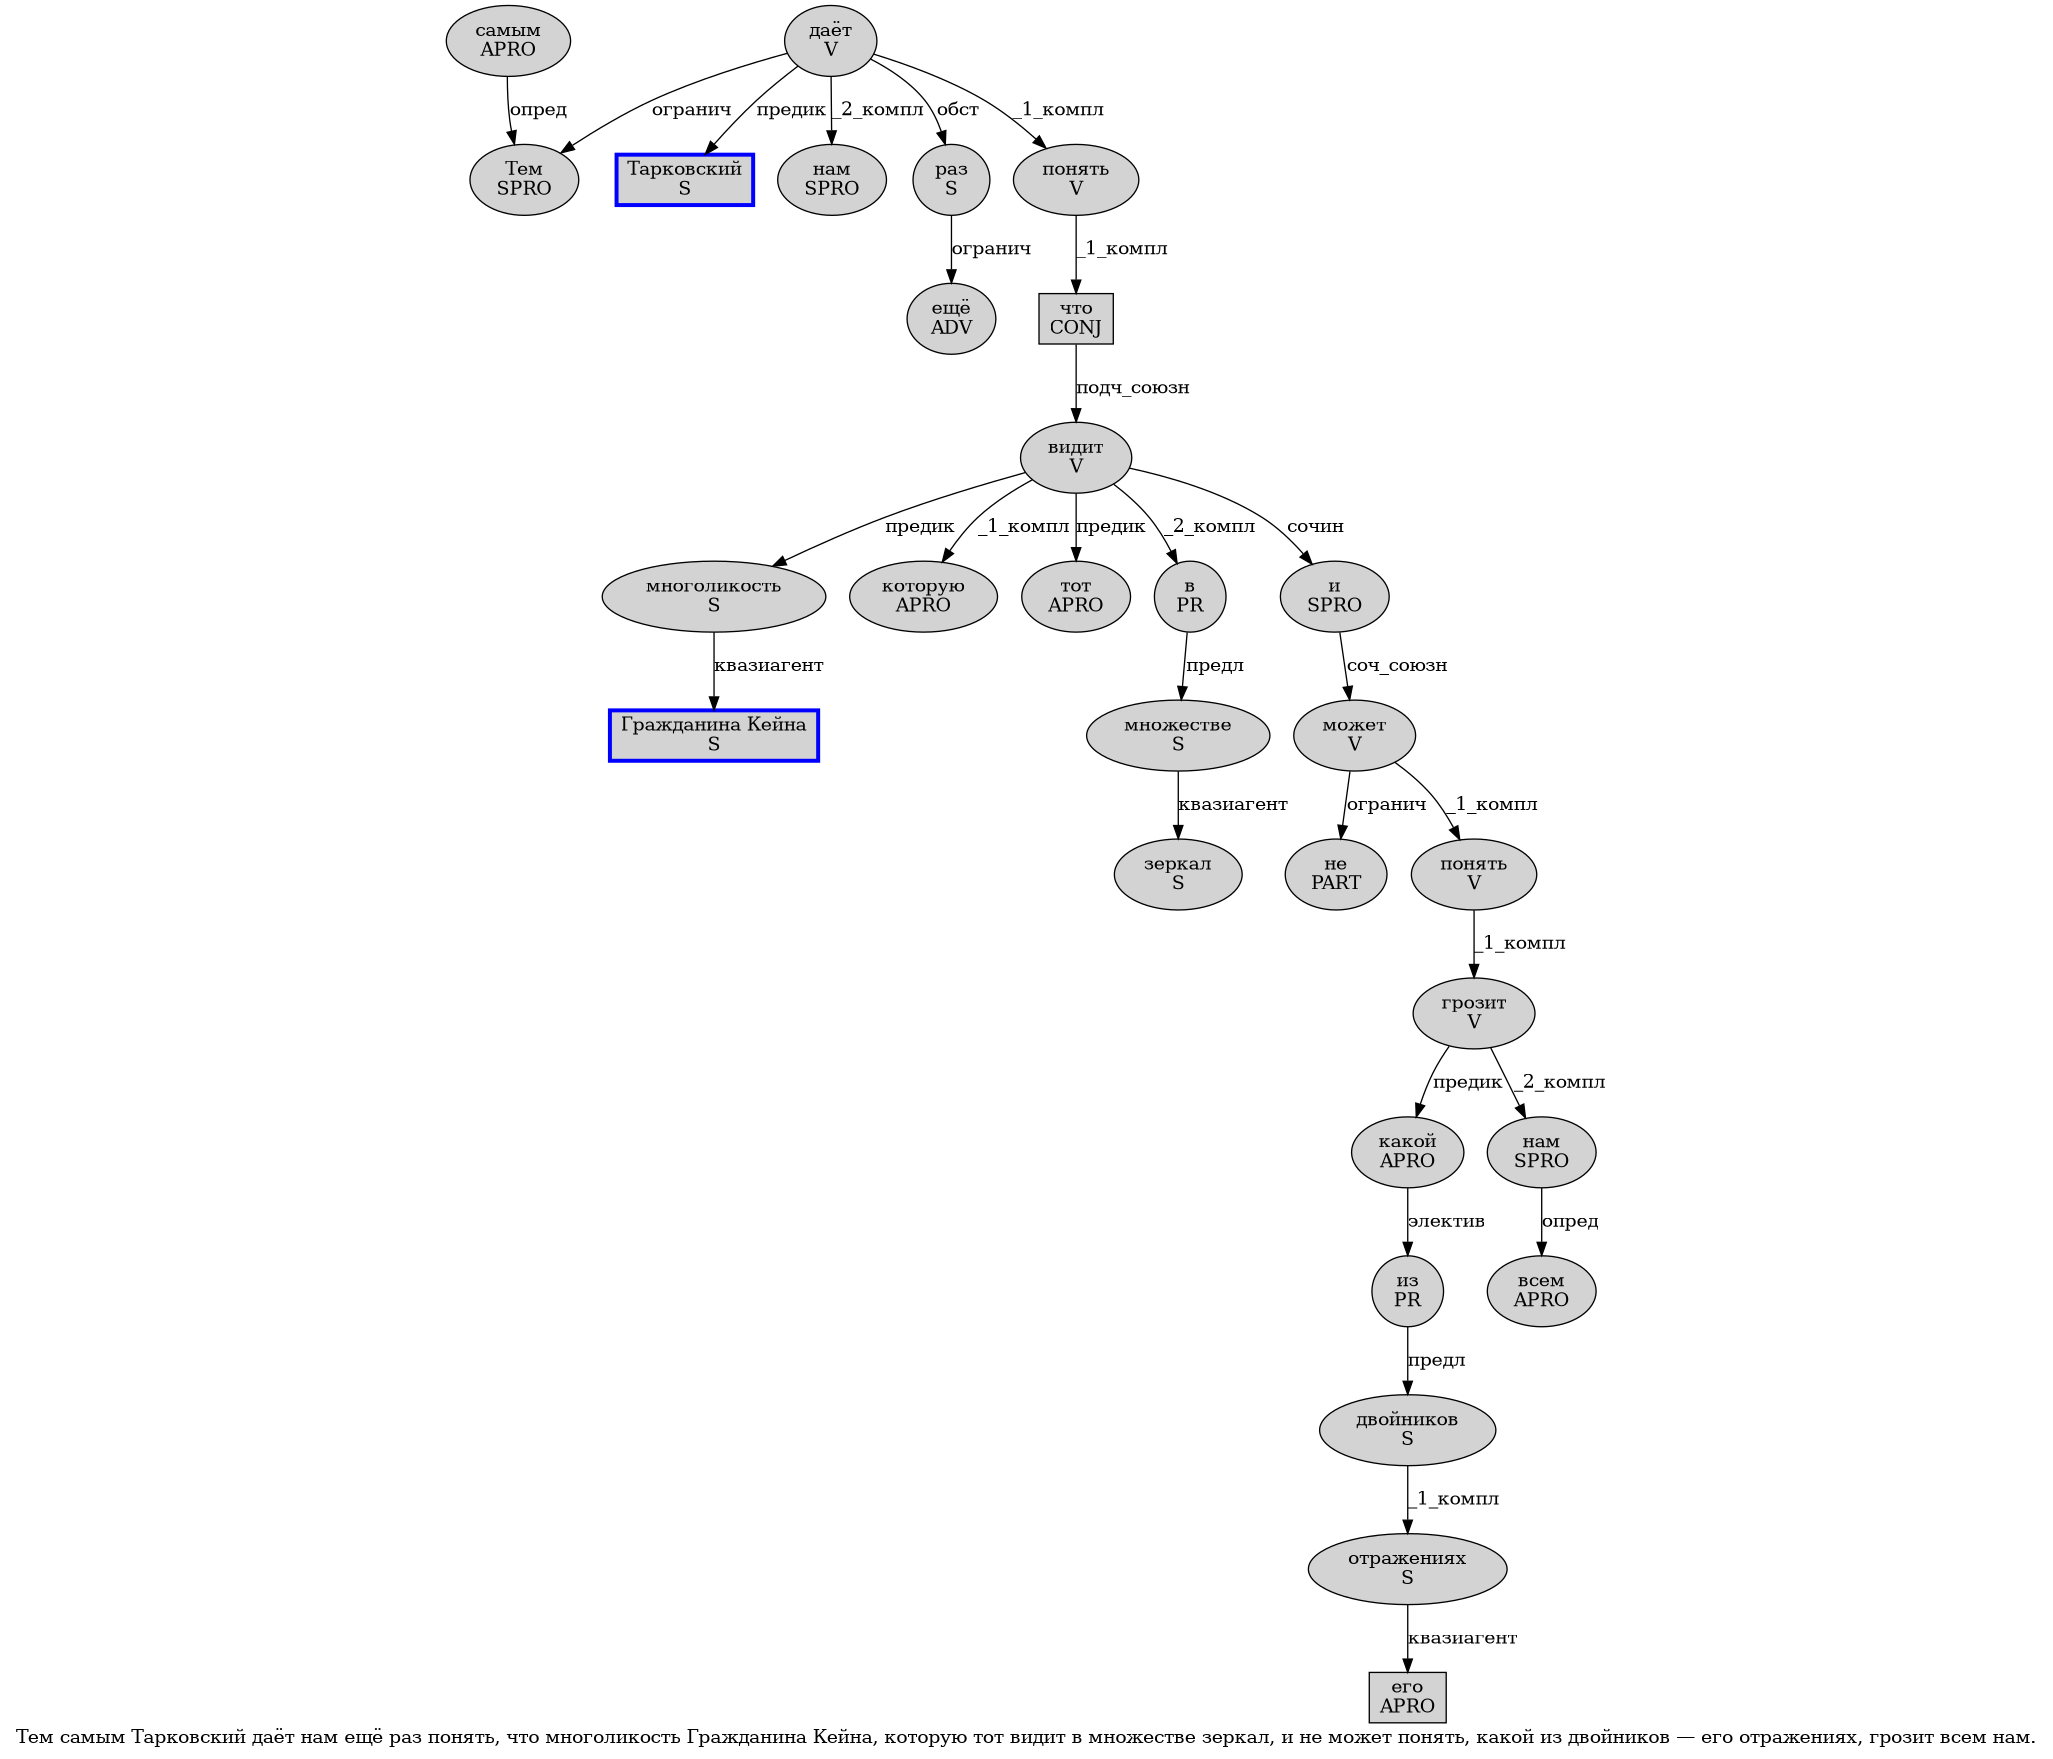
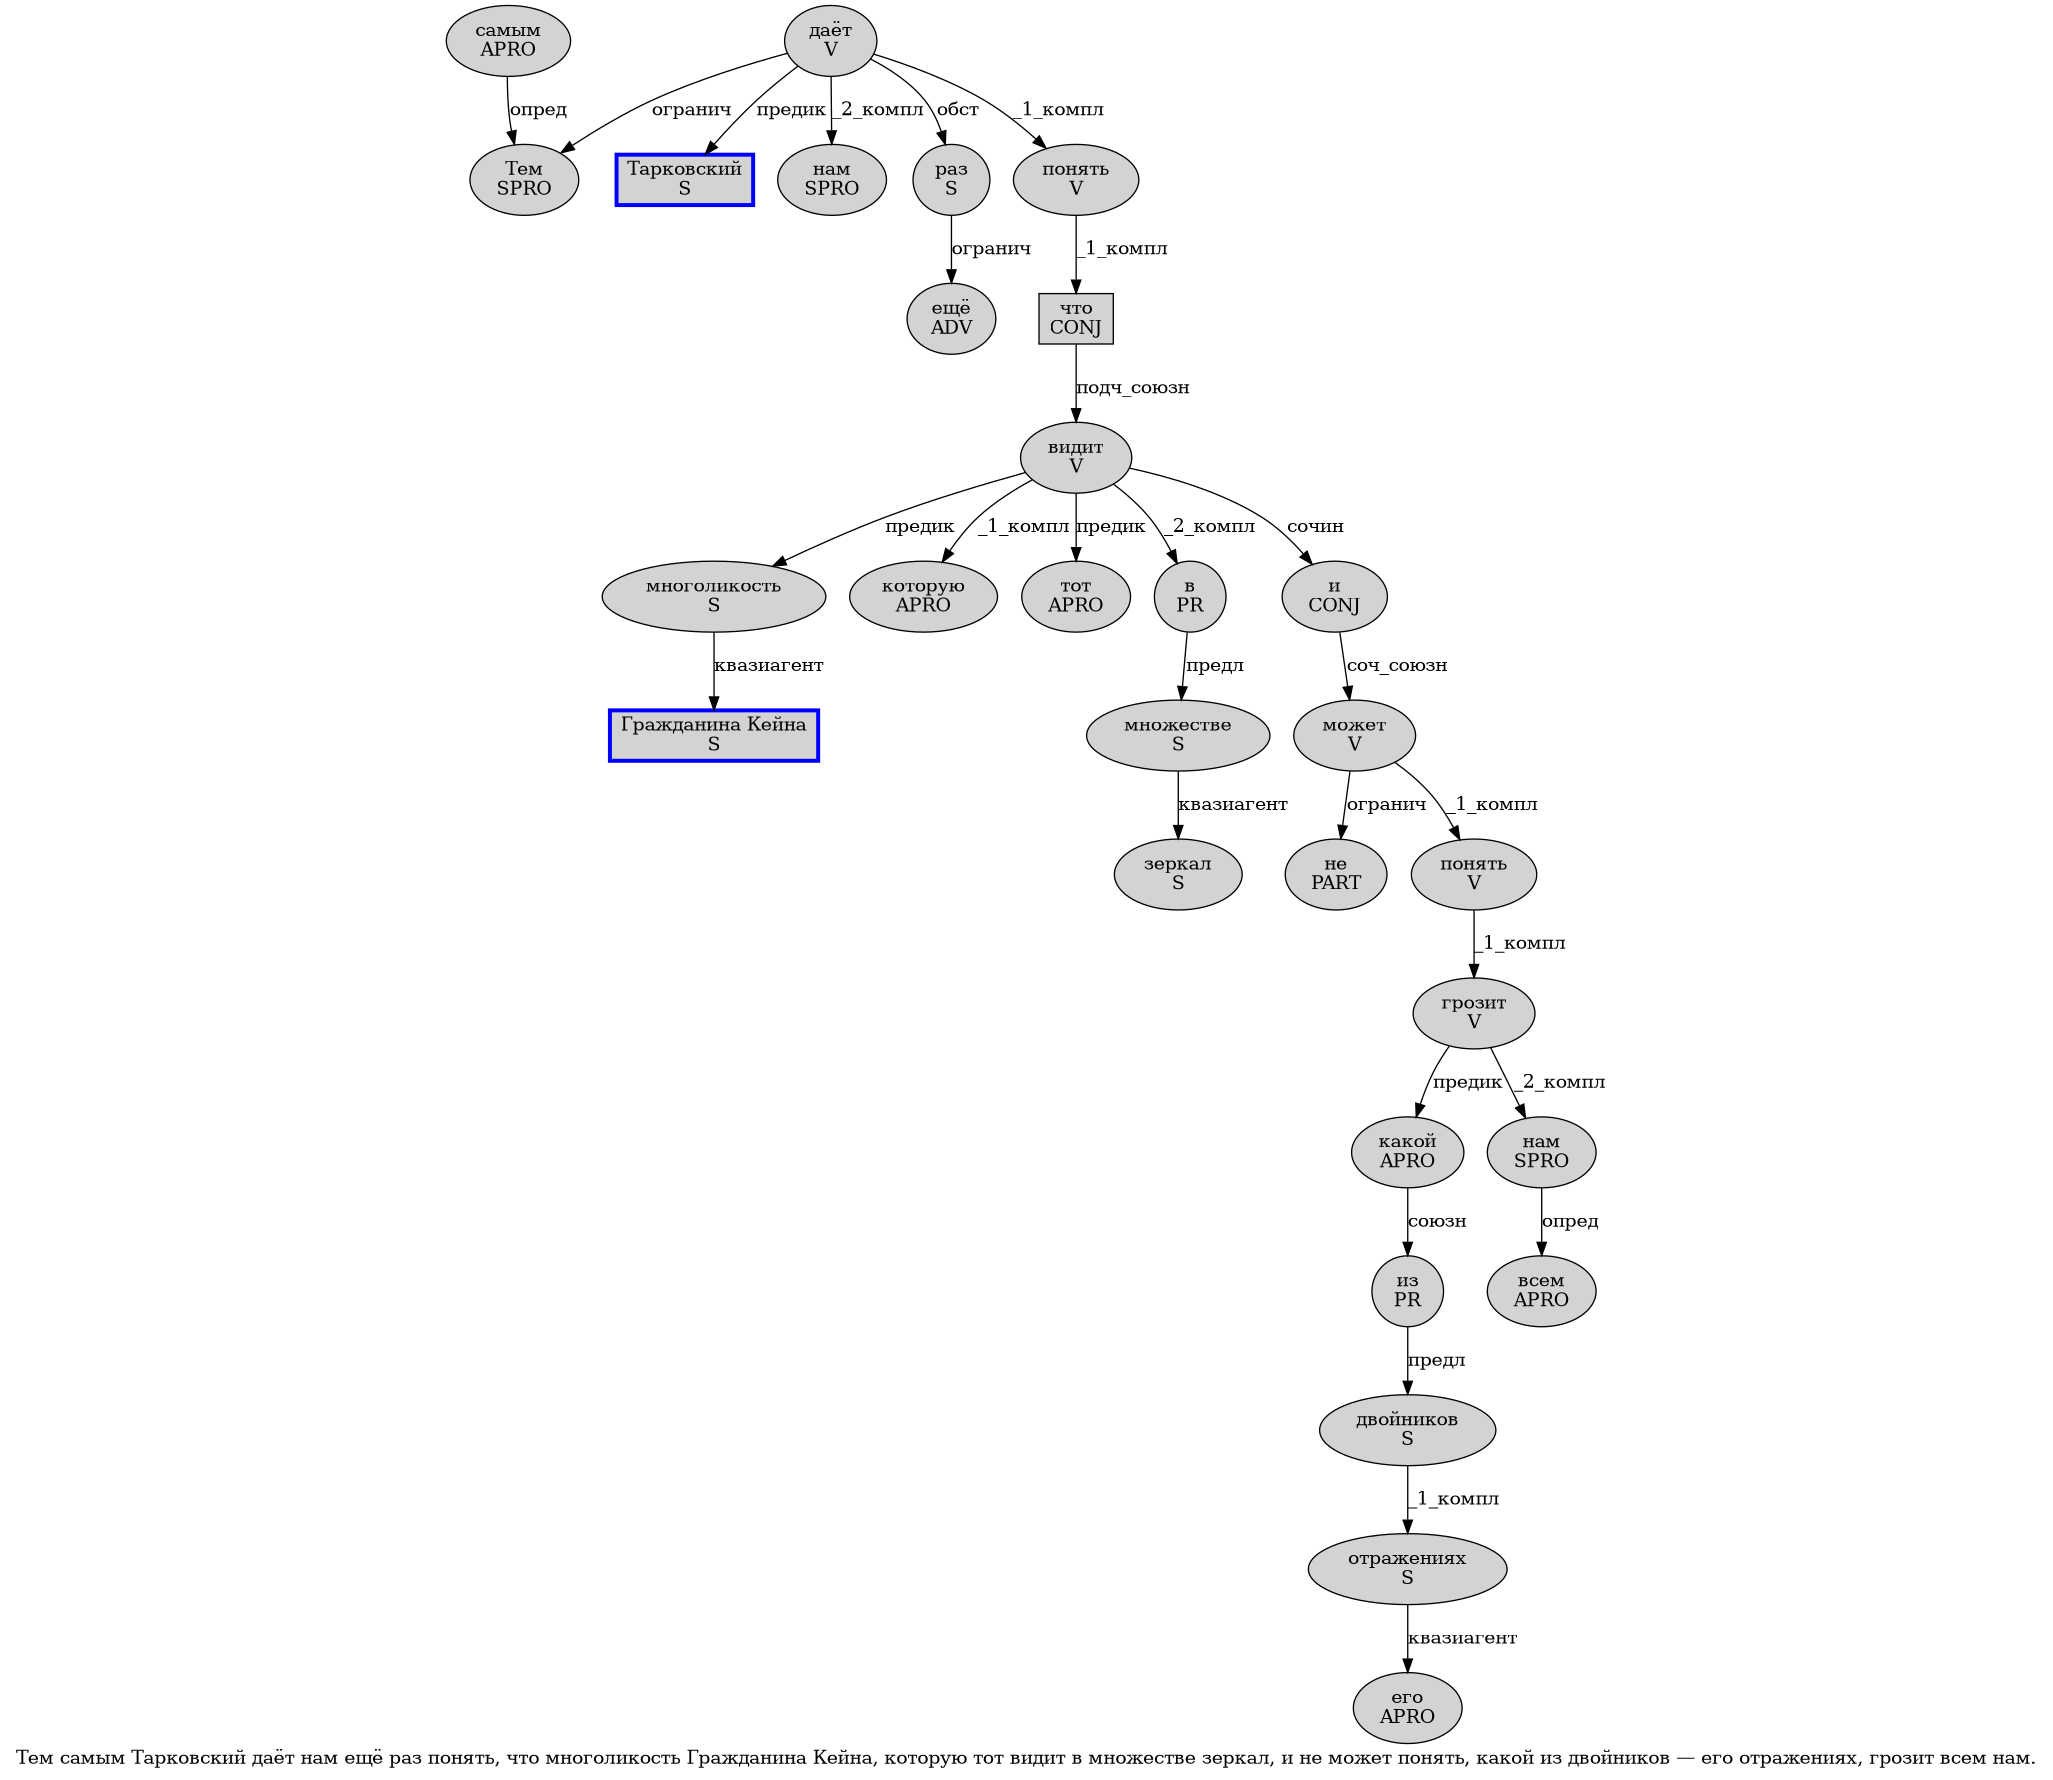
(1335, 597) -> (1335, 597)
(1447, 1222) -> (1438, 1222)
(1408, 1698) -> (1408, 1708)
